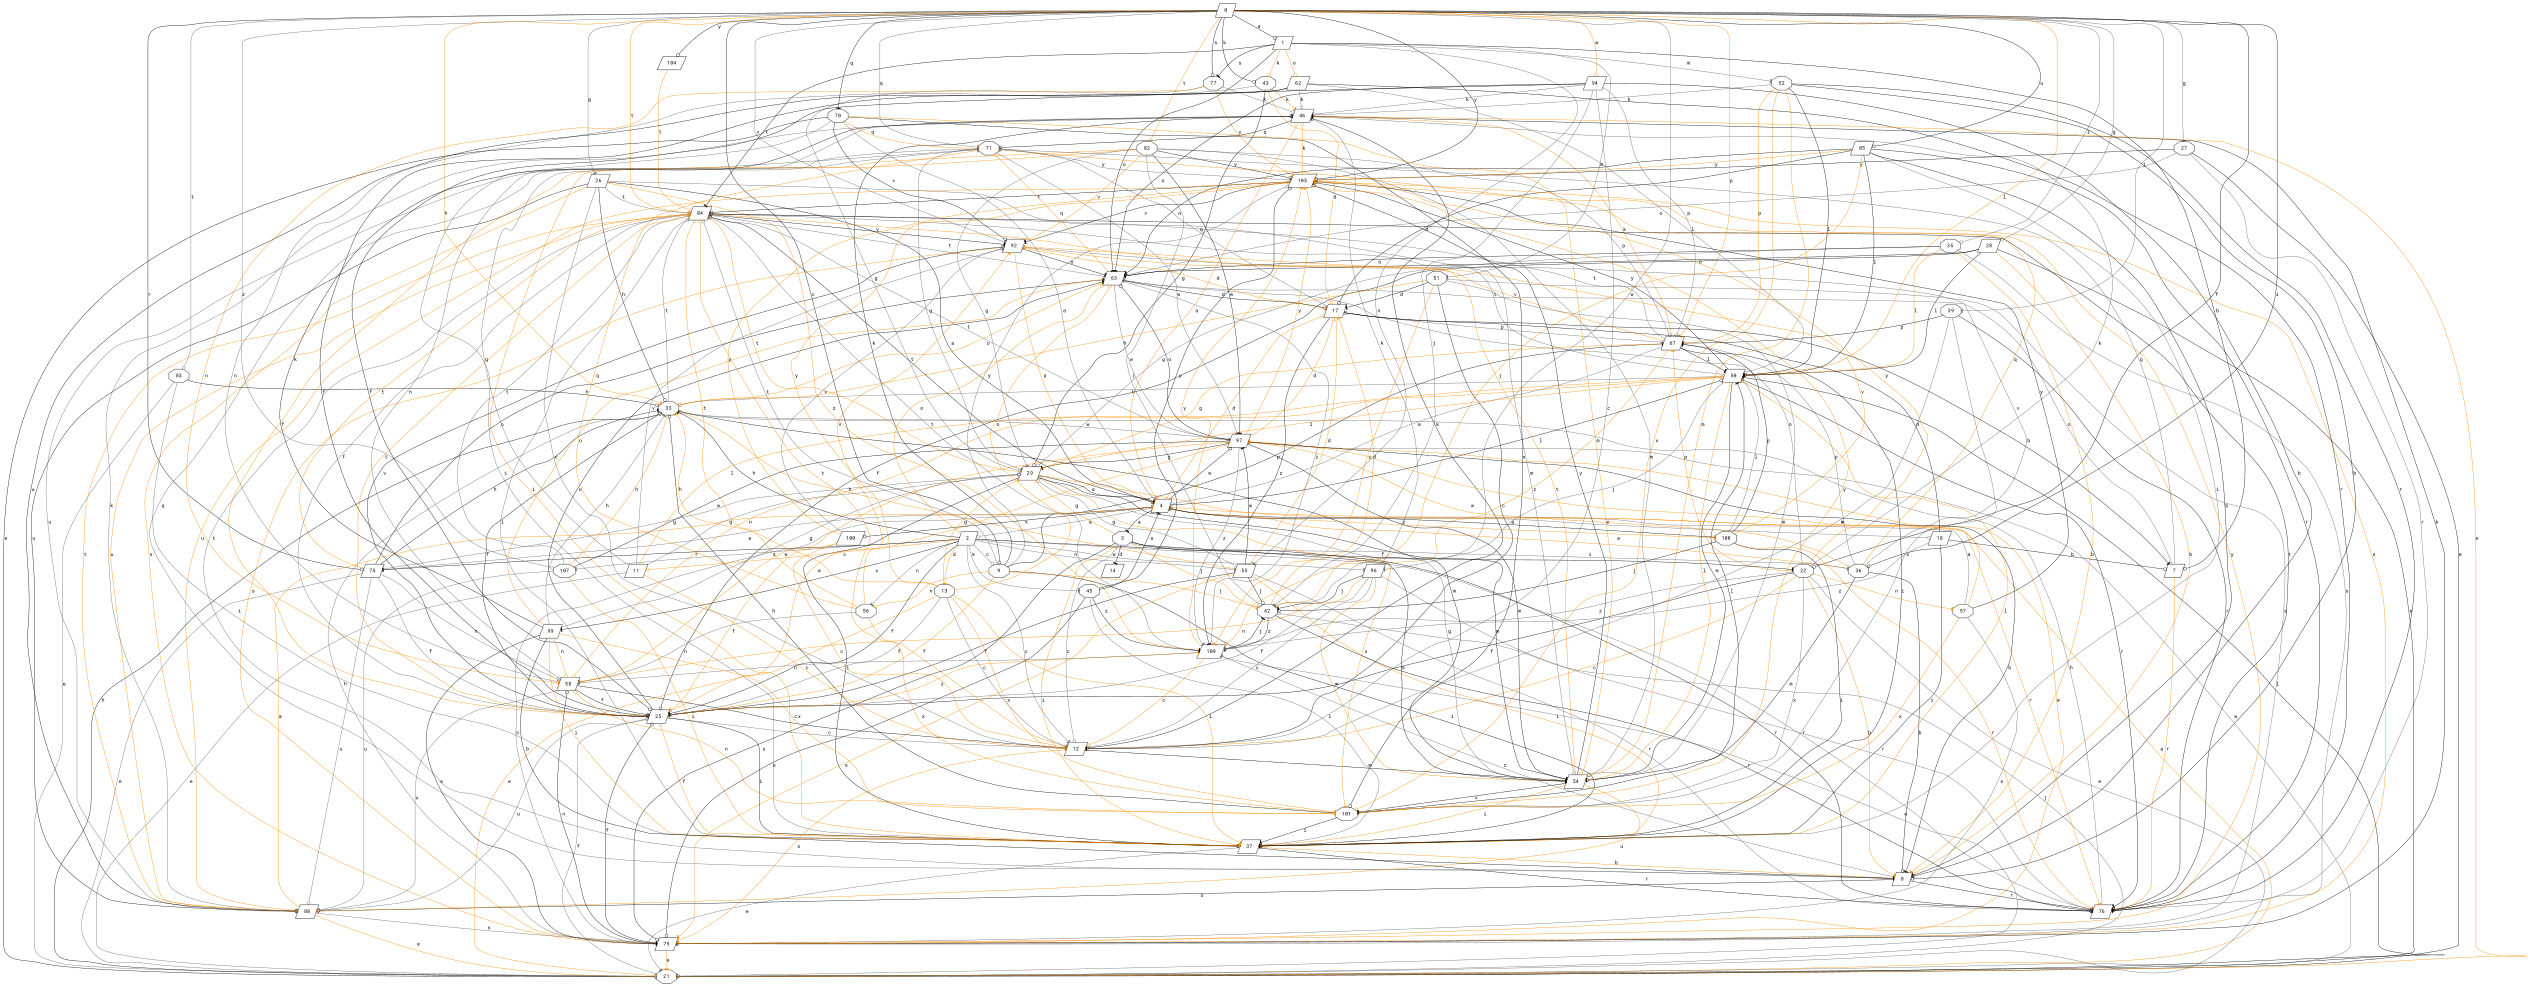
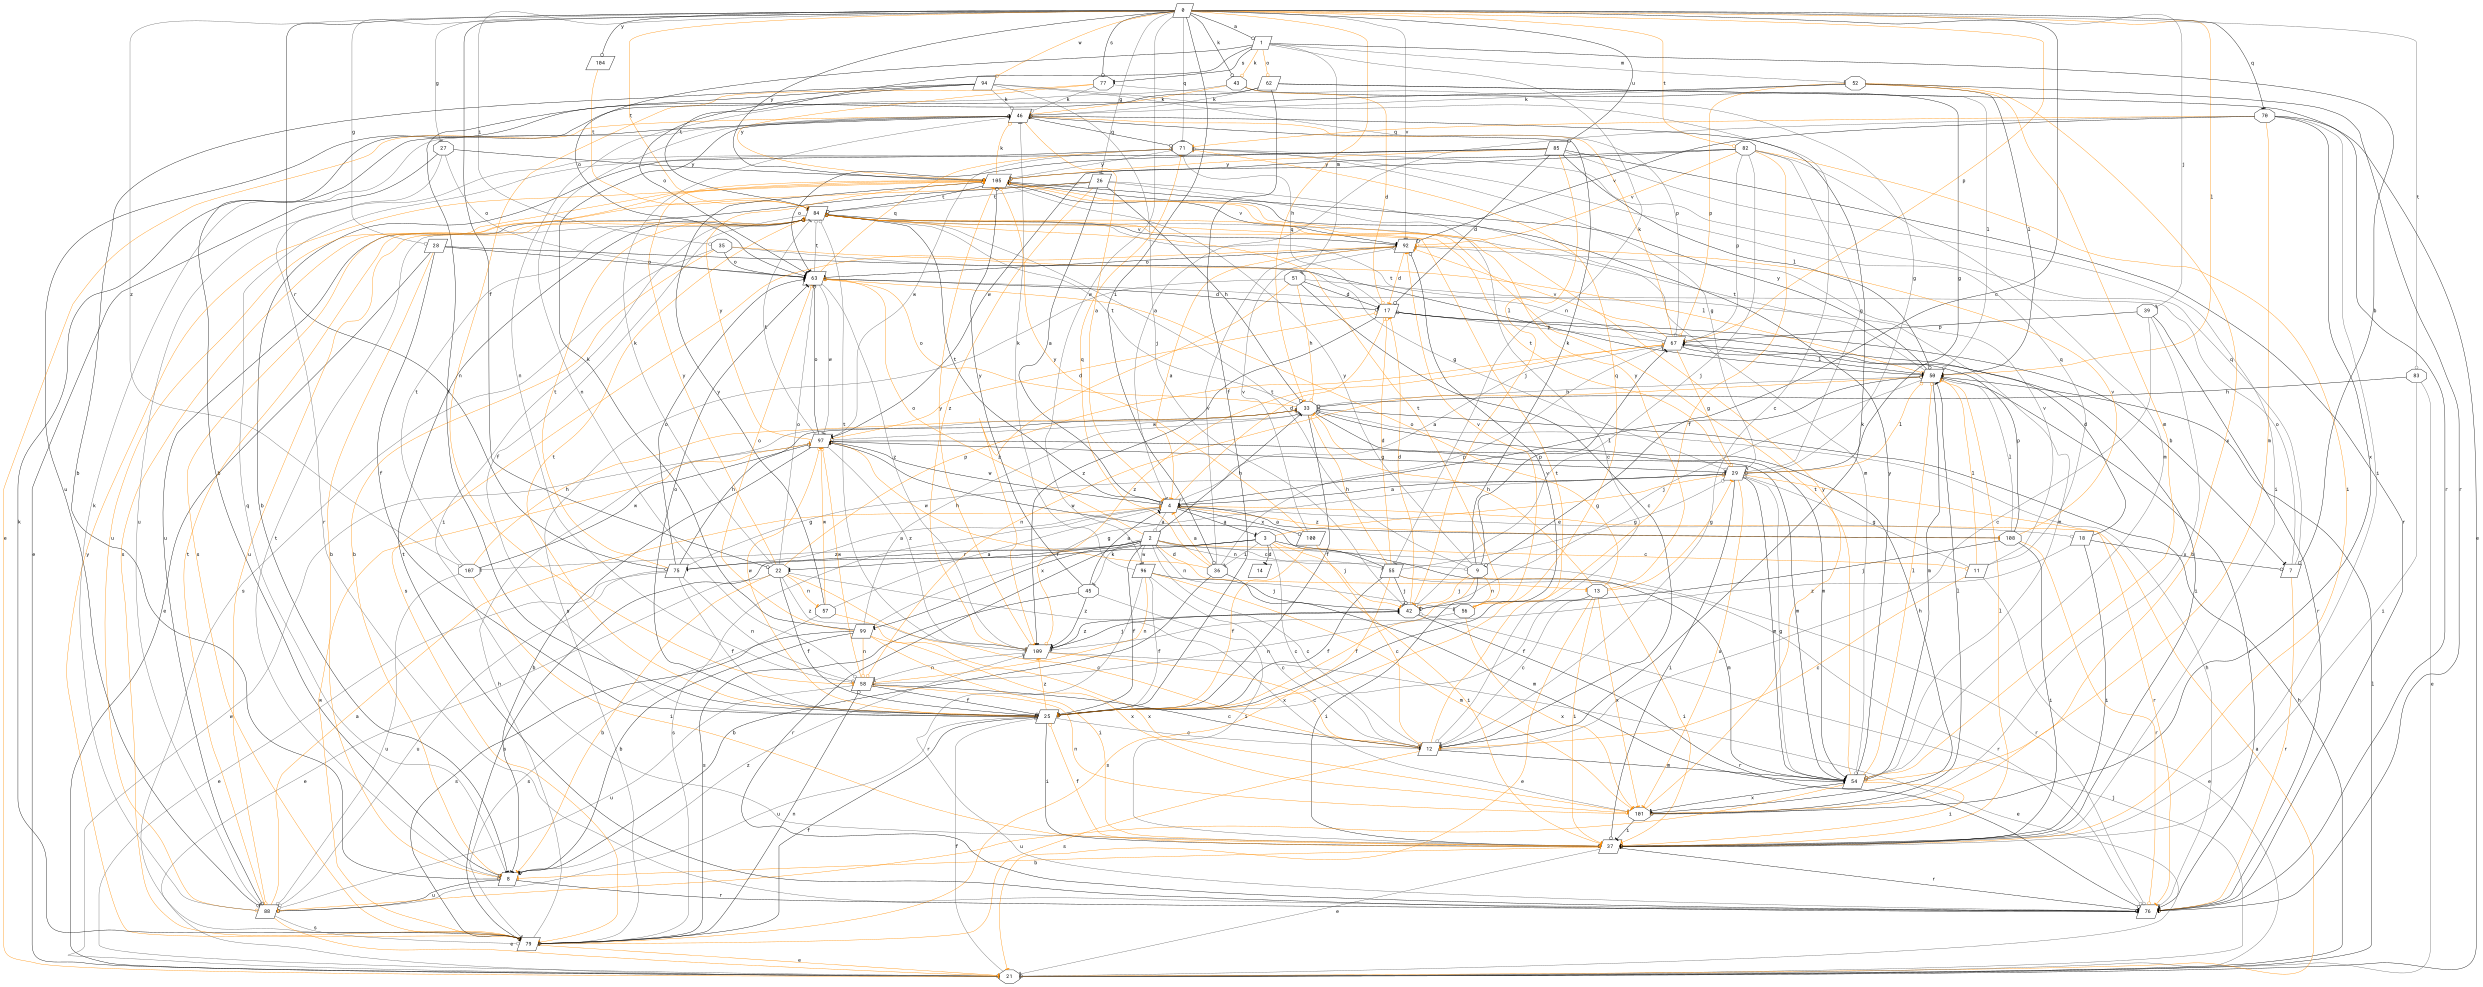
(1368, 746) -> (1403, 668)
